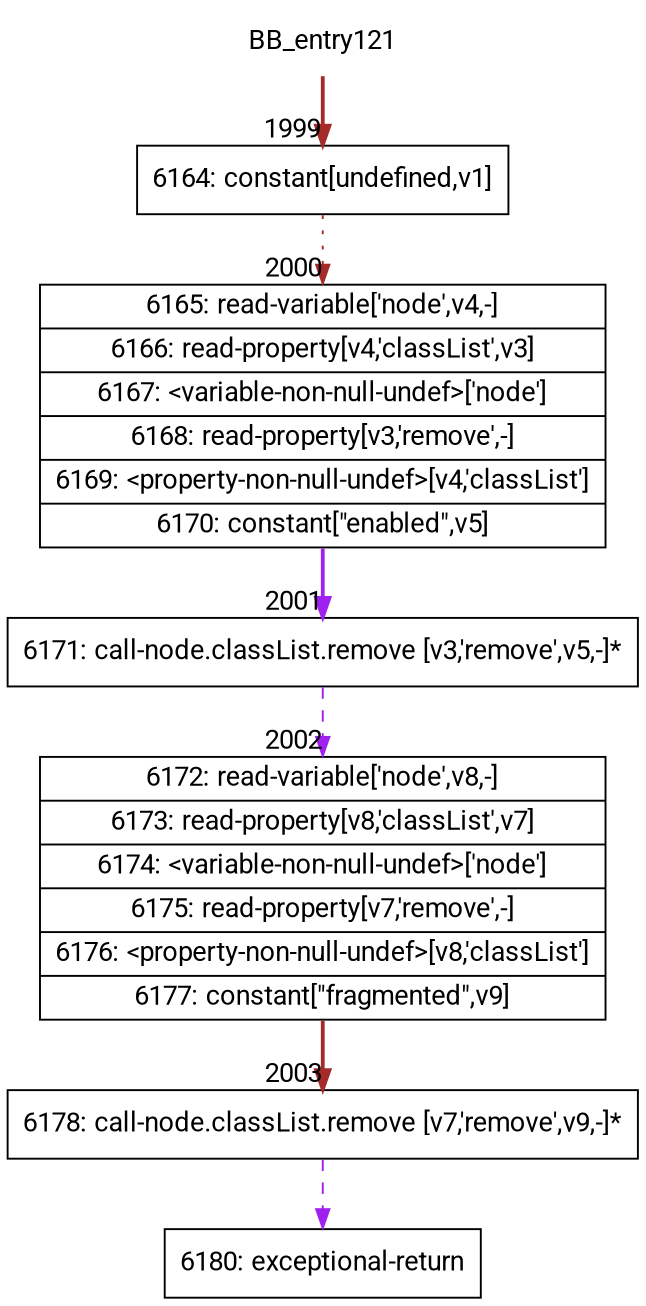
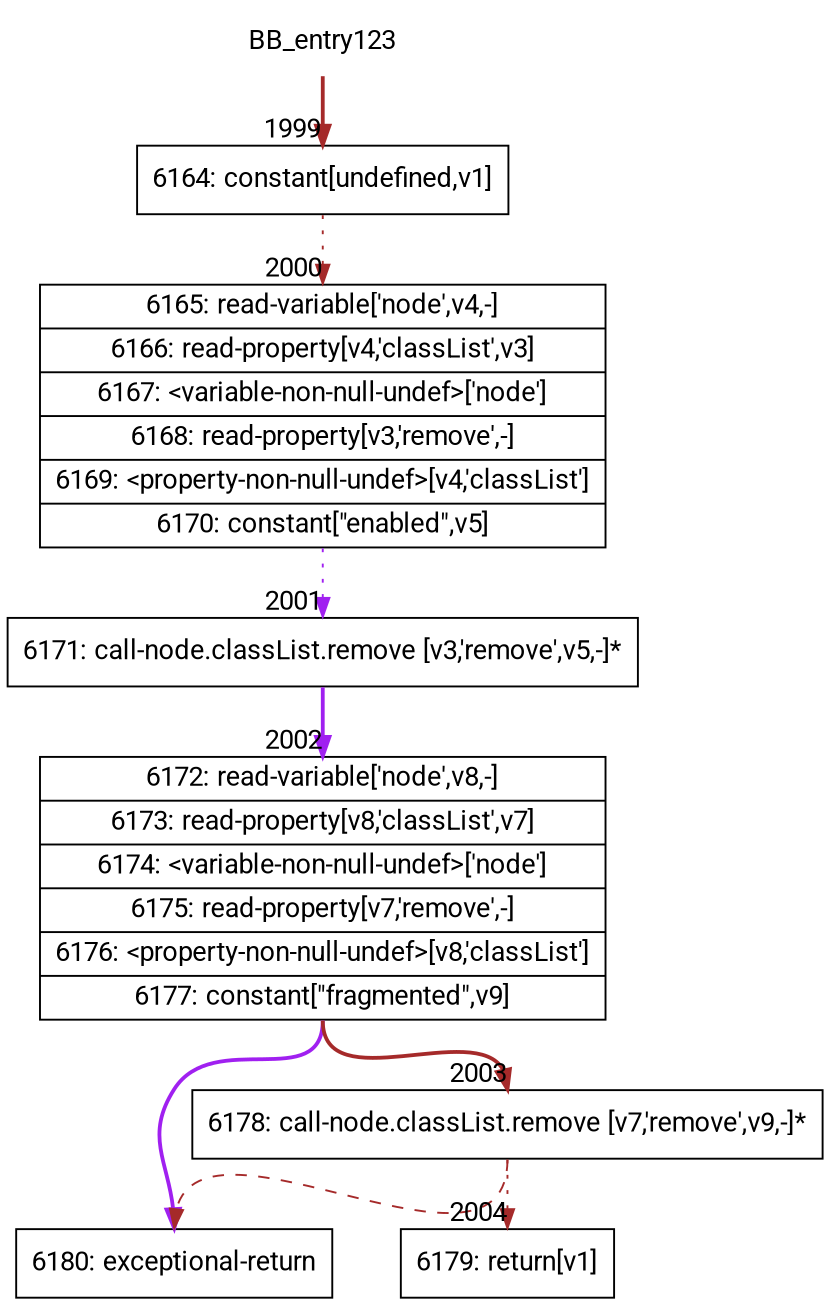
(323, 42) -> (323, 42)
(323, 573) -> (323, 573)
(323, 712) -> (323, 712)
none -> (194, 1071)
(323, 1184) -> (350, 1196)
none -> (507, 1263)
